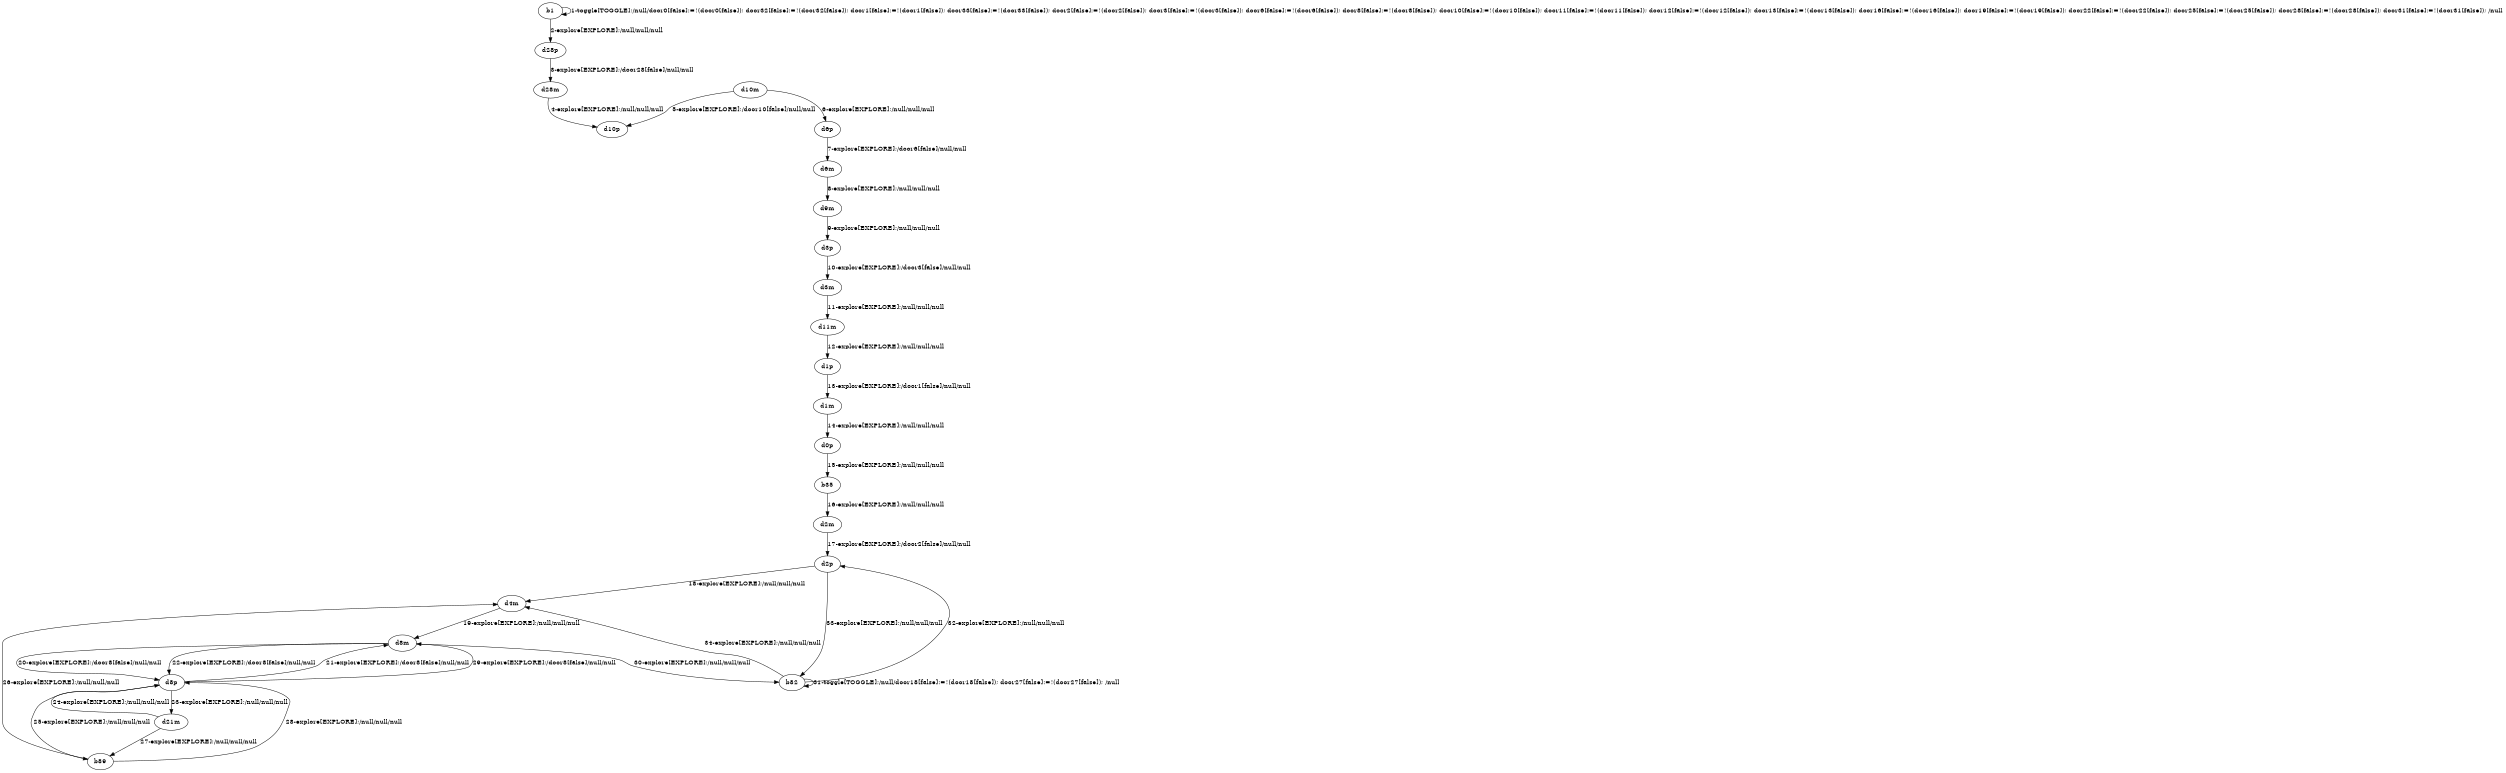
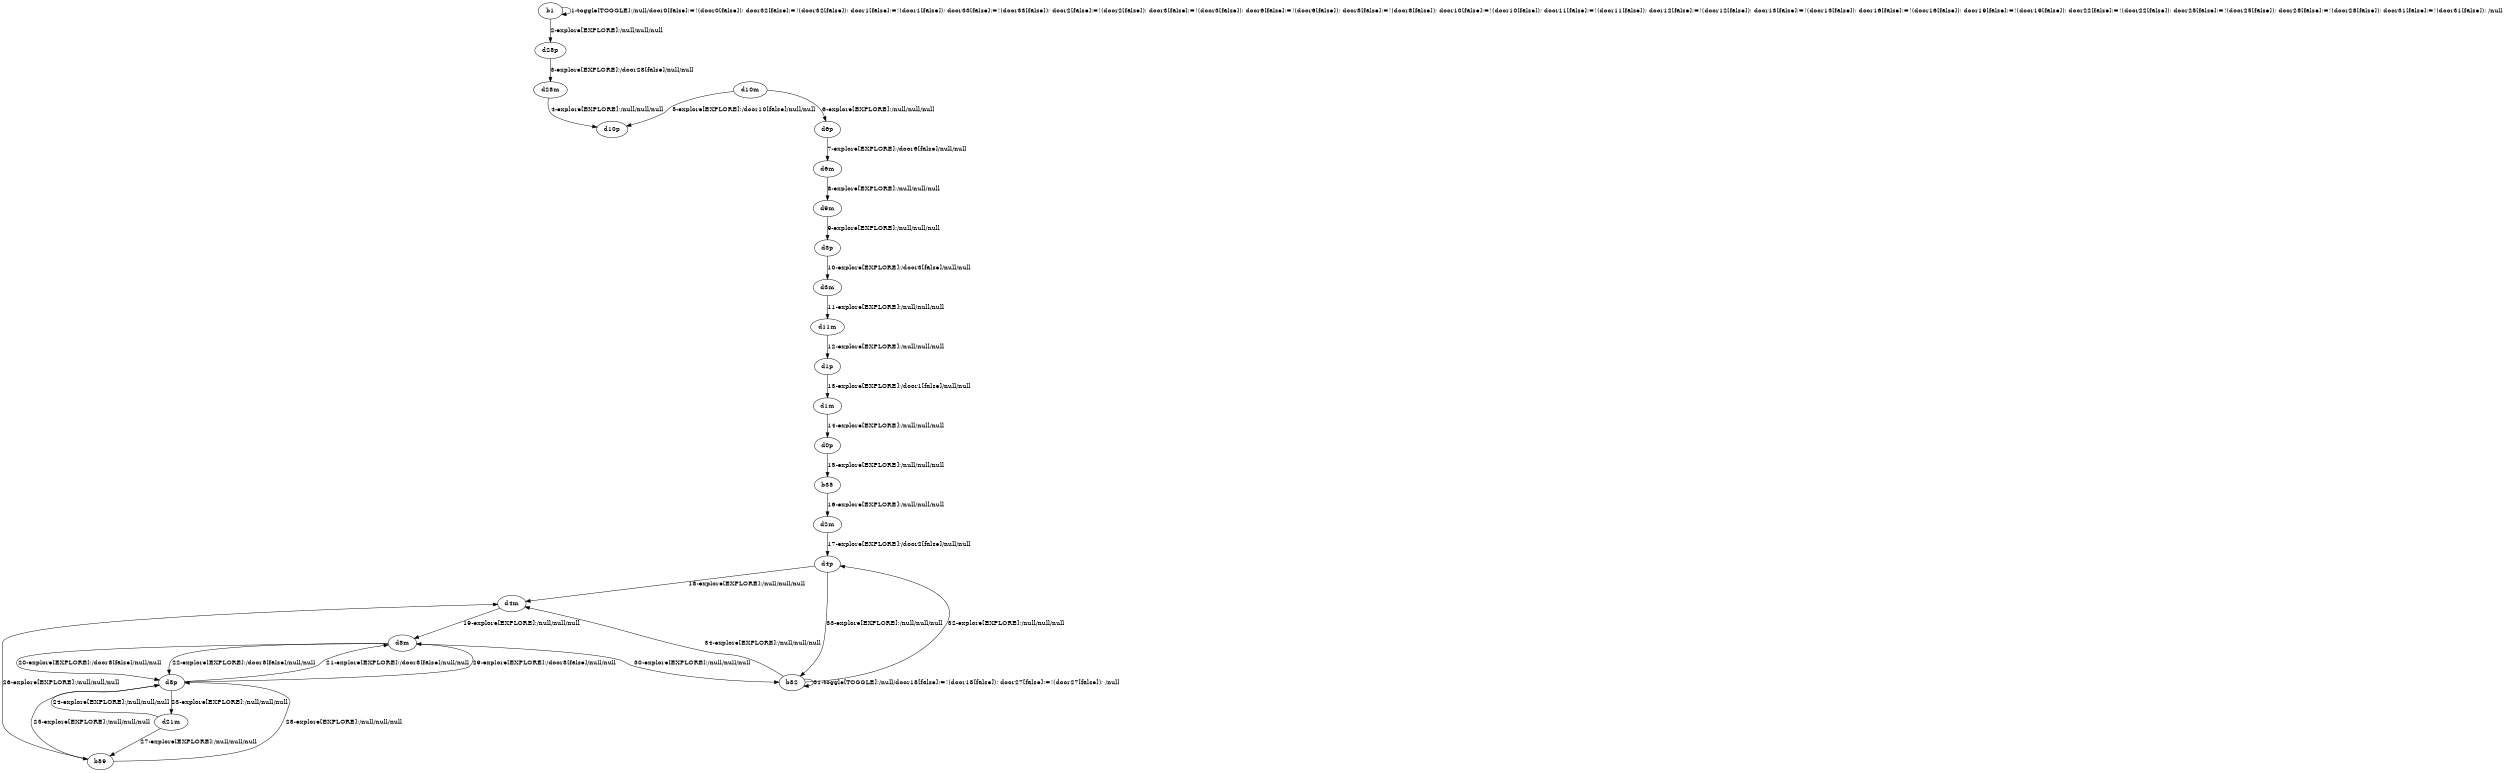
(827, 564) -> (827, 564)
